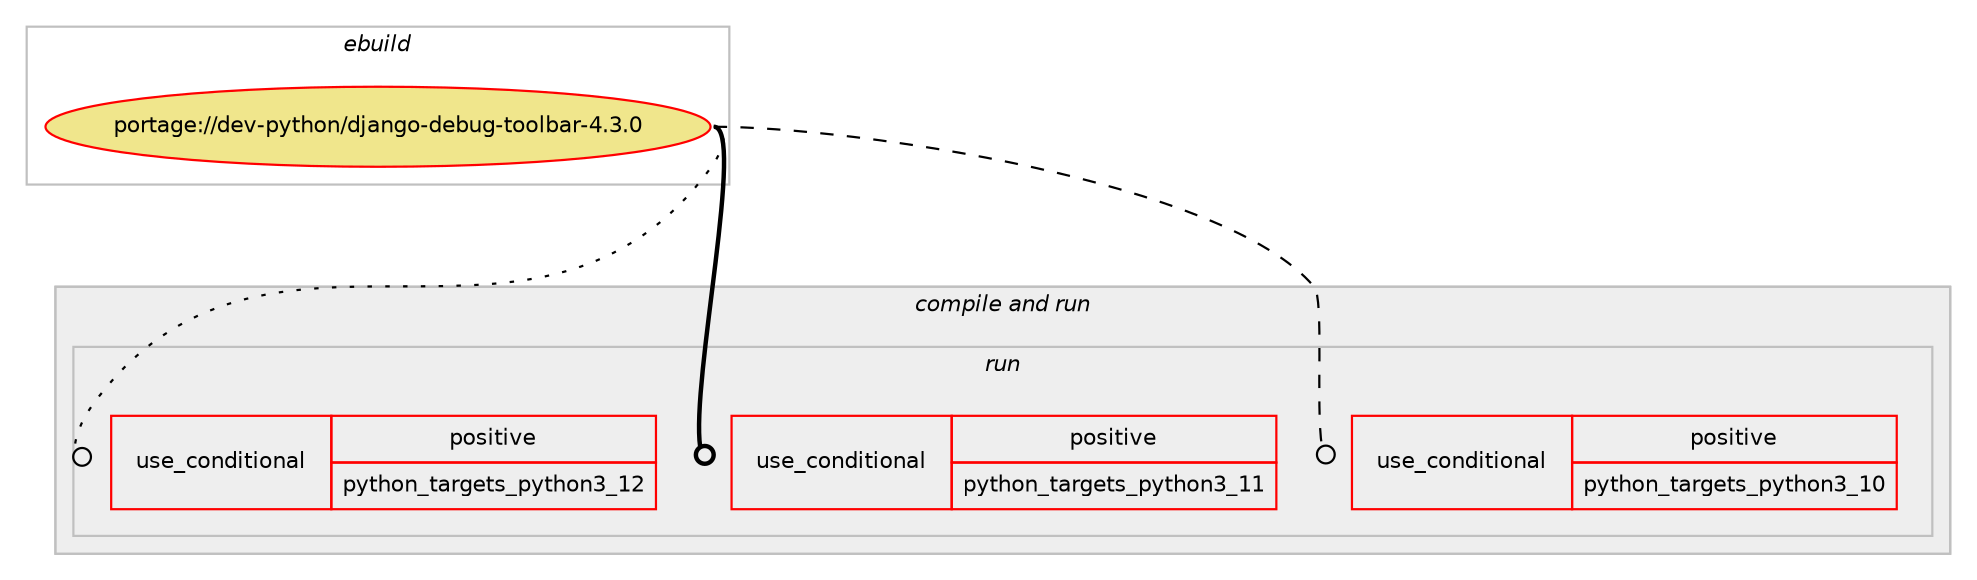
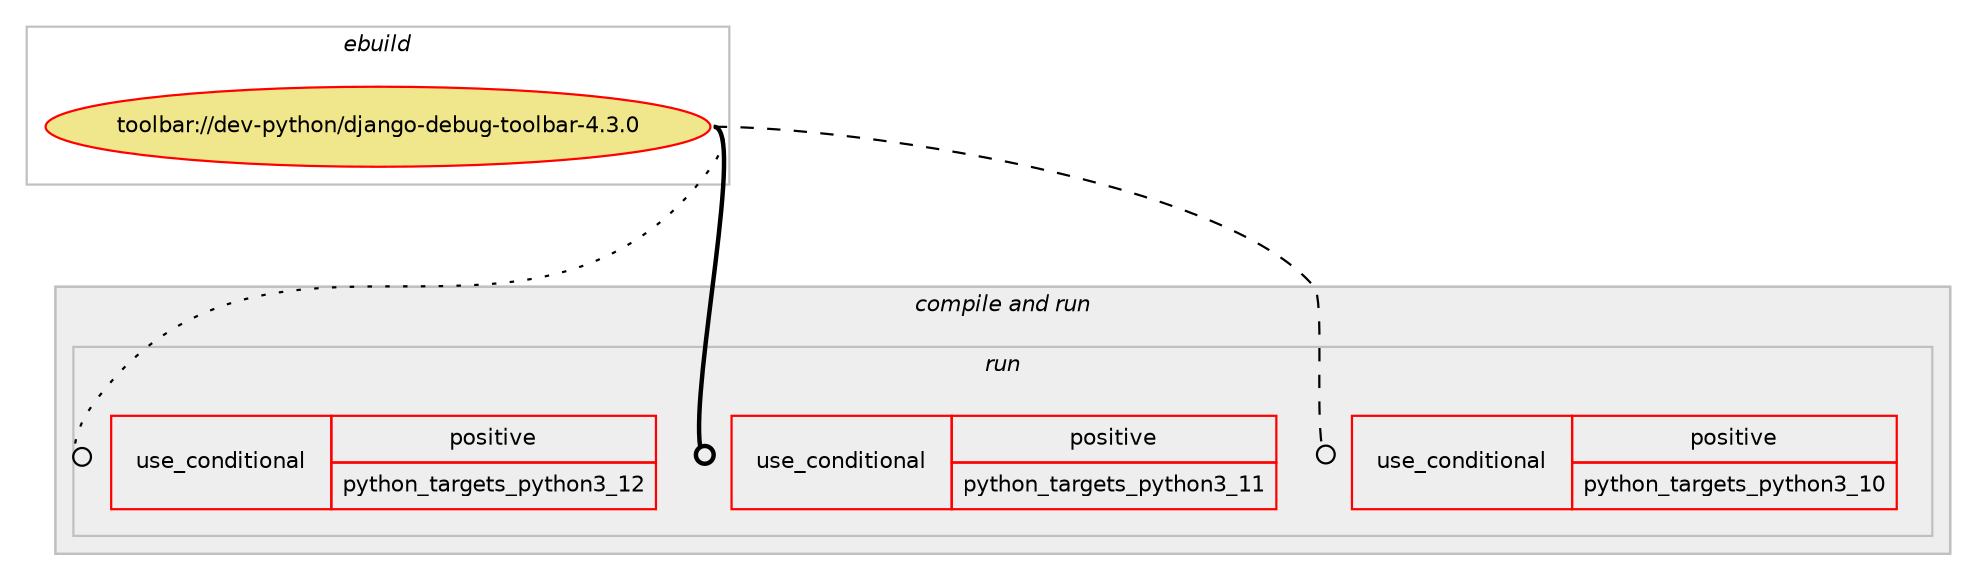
(378, 127) -> (378, 127)
